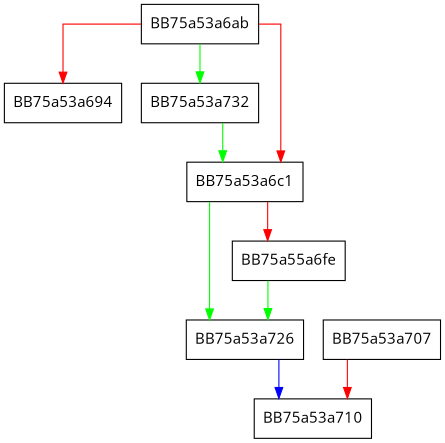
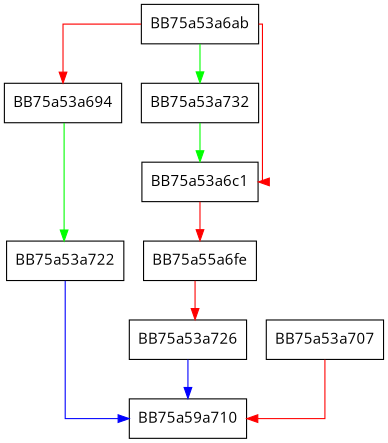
(210, 255) -> none
none -> (65, 261)
(268, 295) -> (195, 295)
(313, 419) -> (188, 419)
